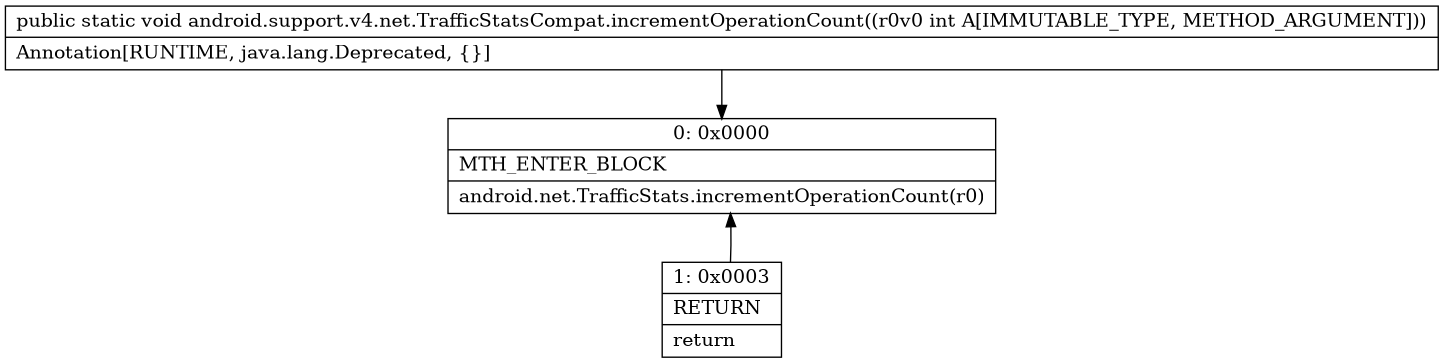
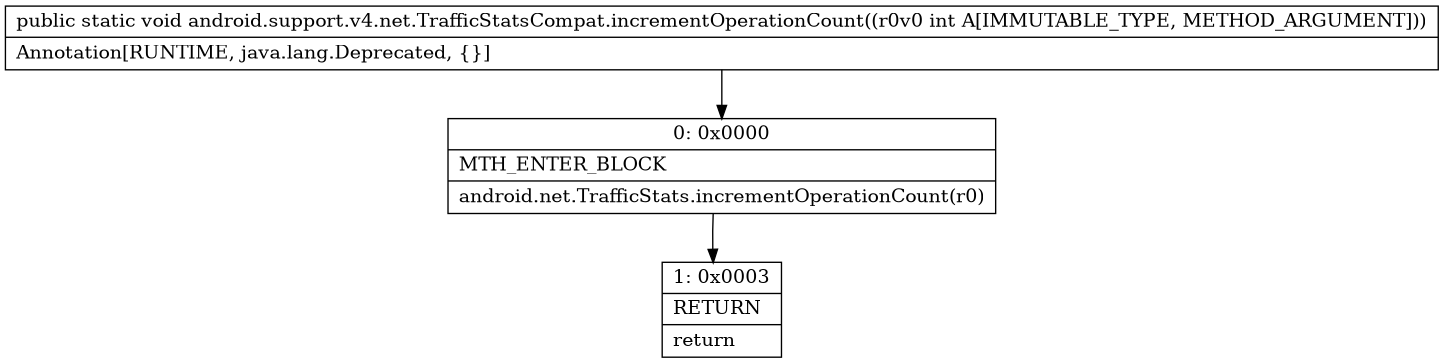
(731, 245) -> (713, 231)
